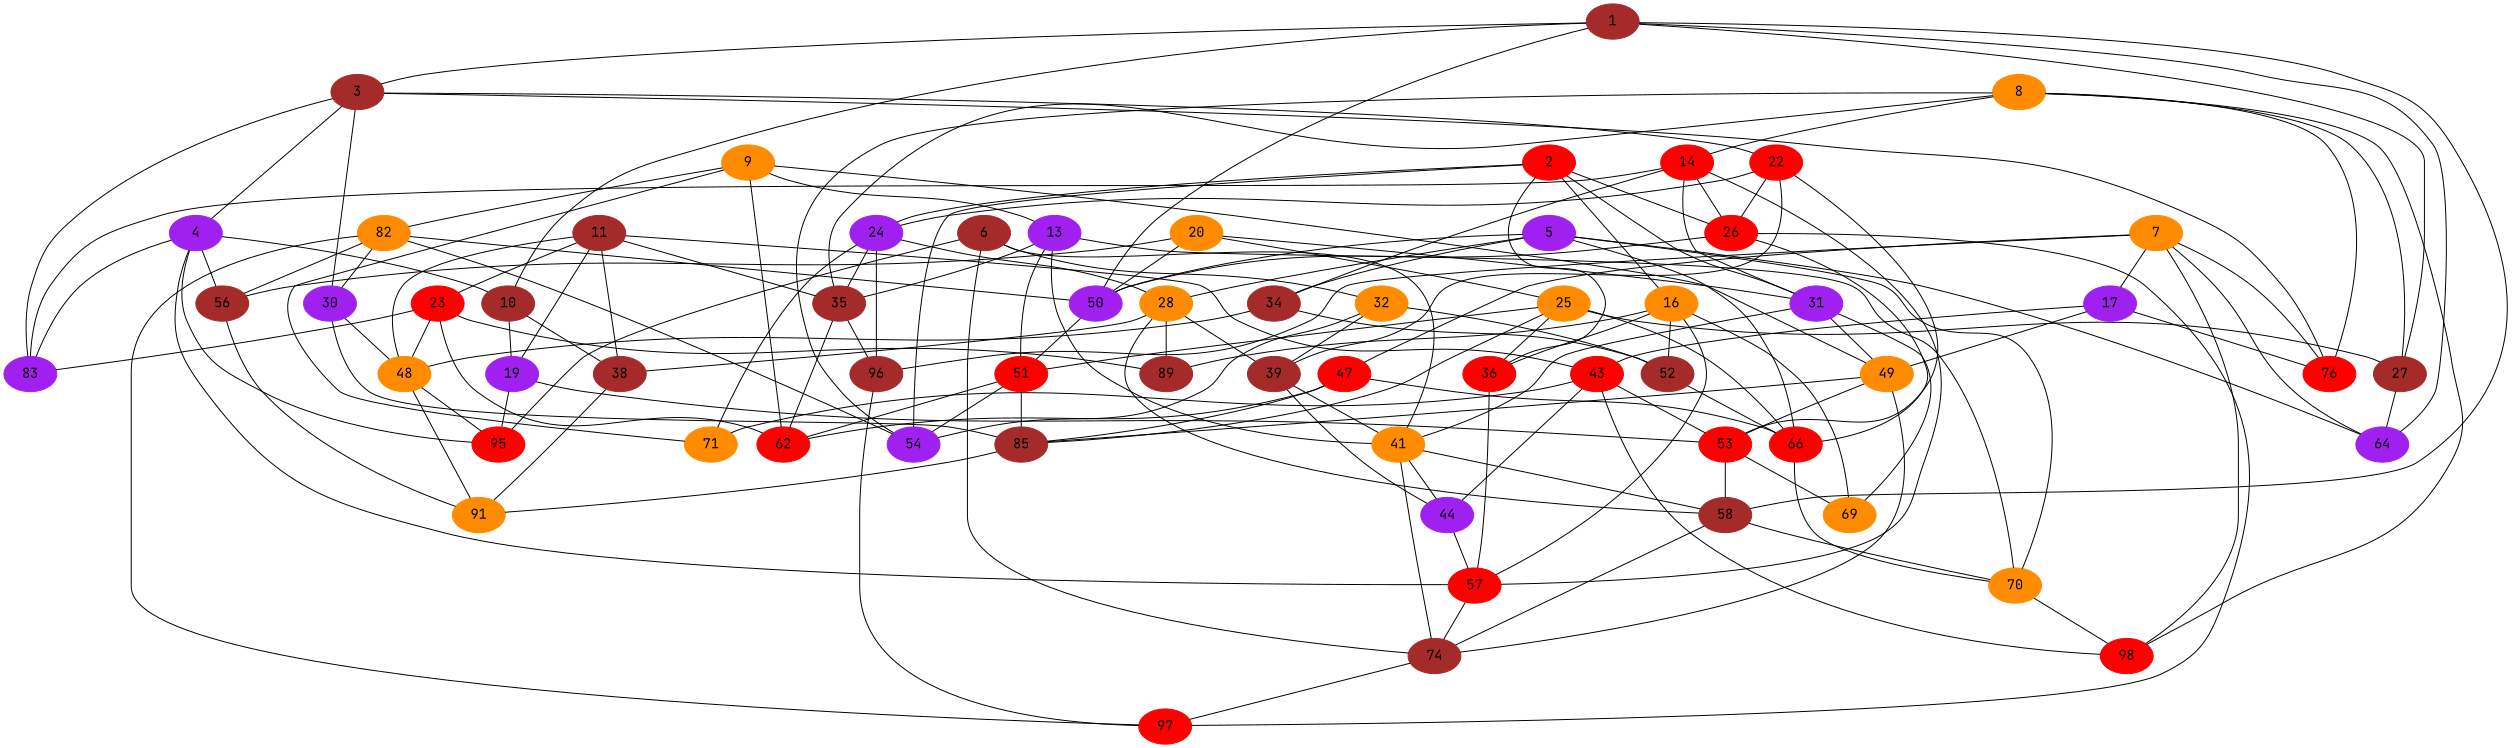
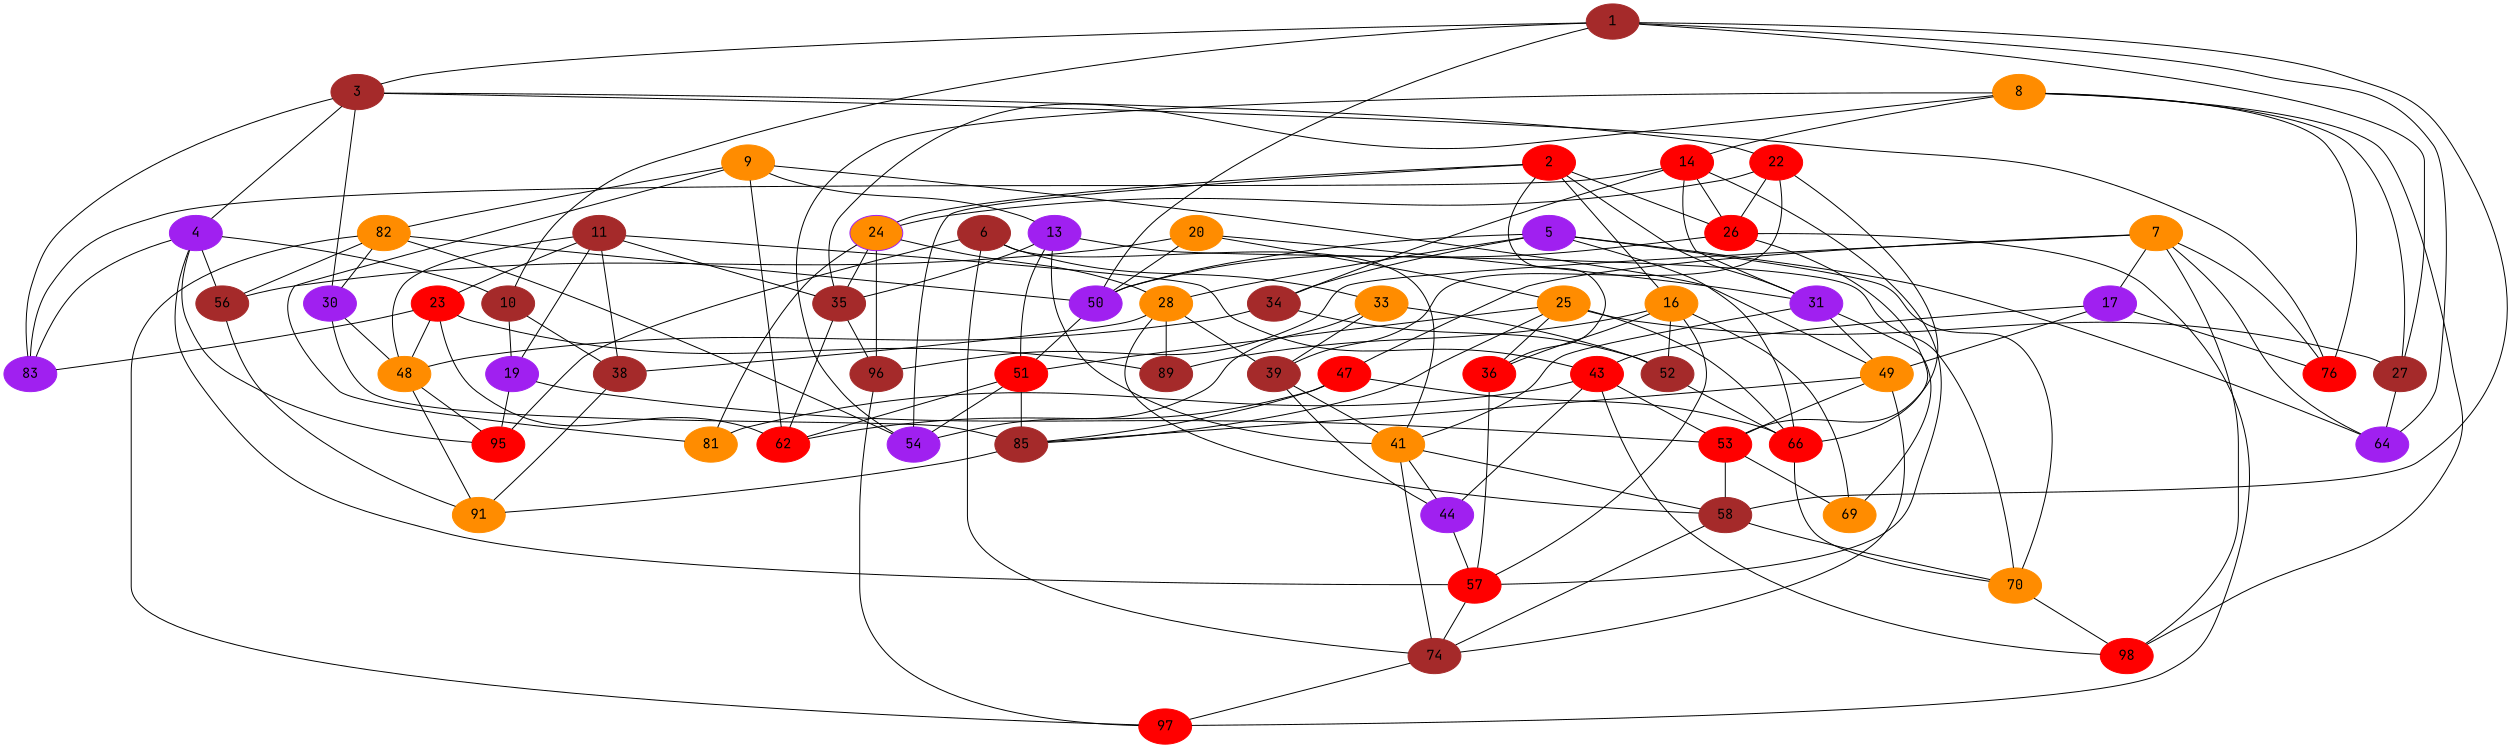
(876, 233) -> (876, 233)
(1382, 304) -> (1382, 304)
(711, 445) -> (711, 445)
